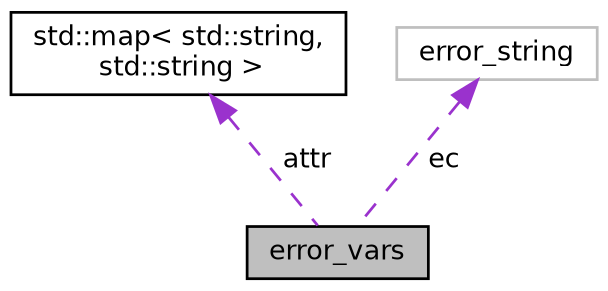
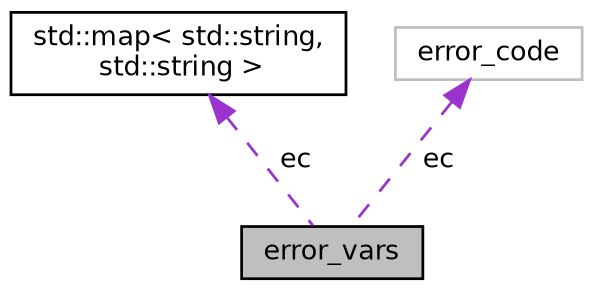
(497, 54) -> (489, 54)
(303, 161) -> (292, 161)
